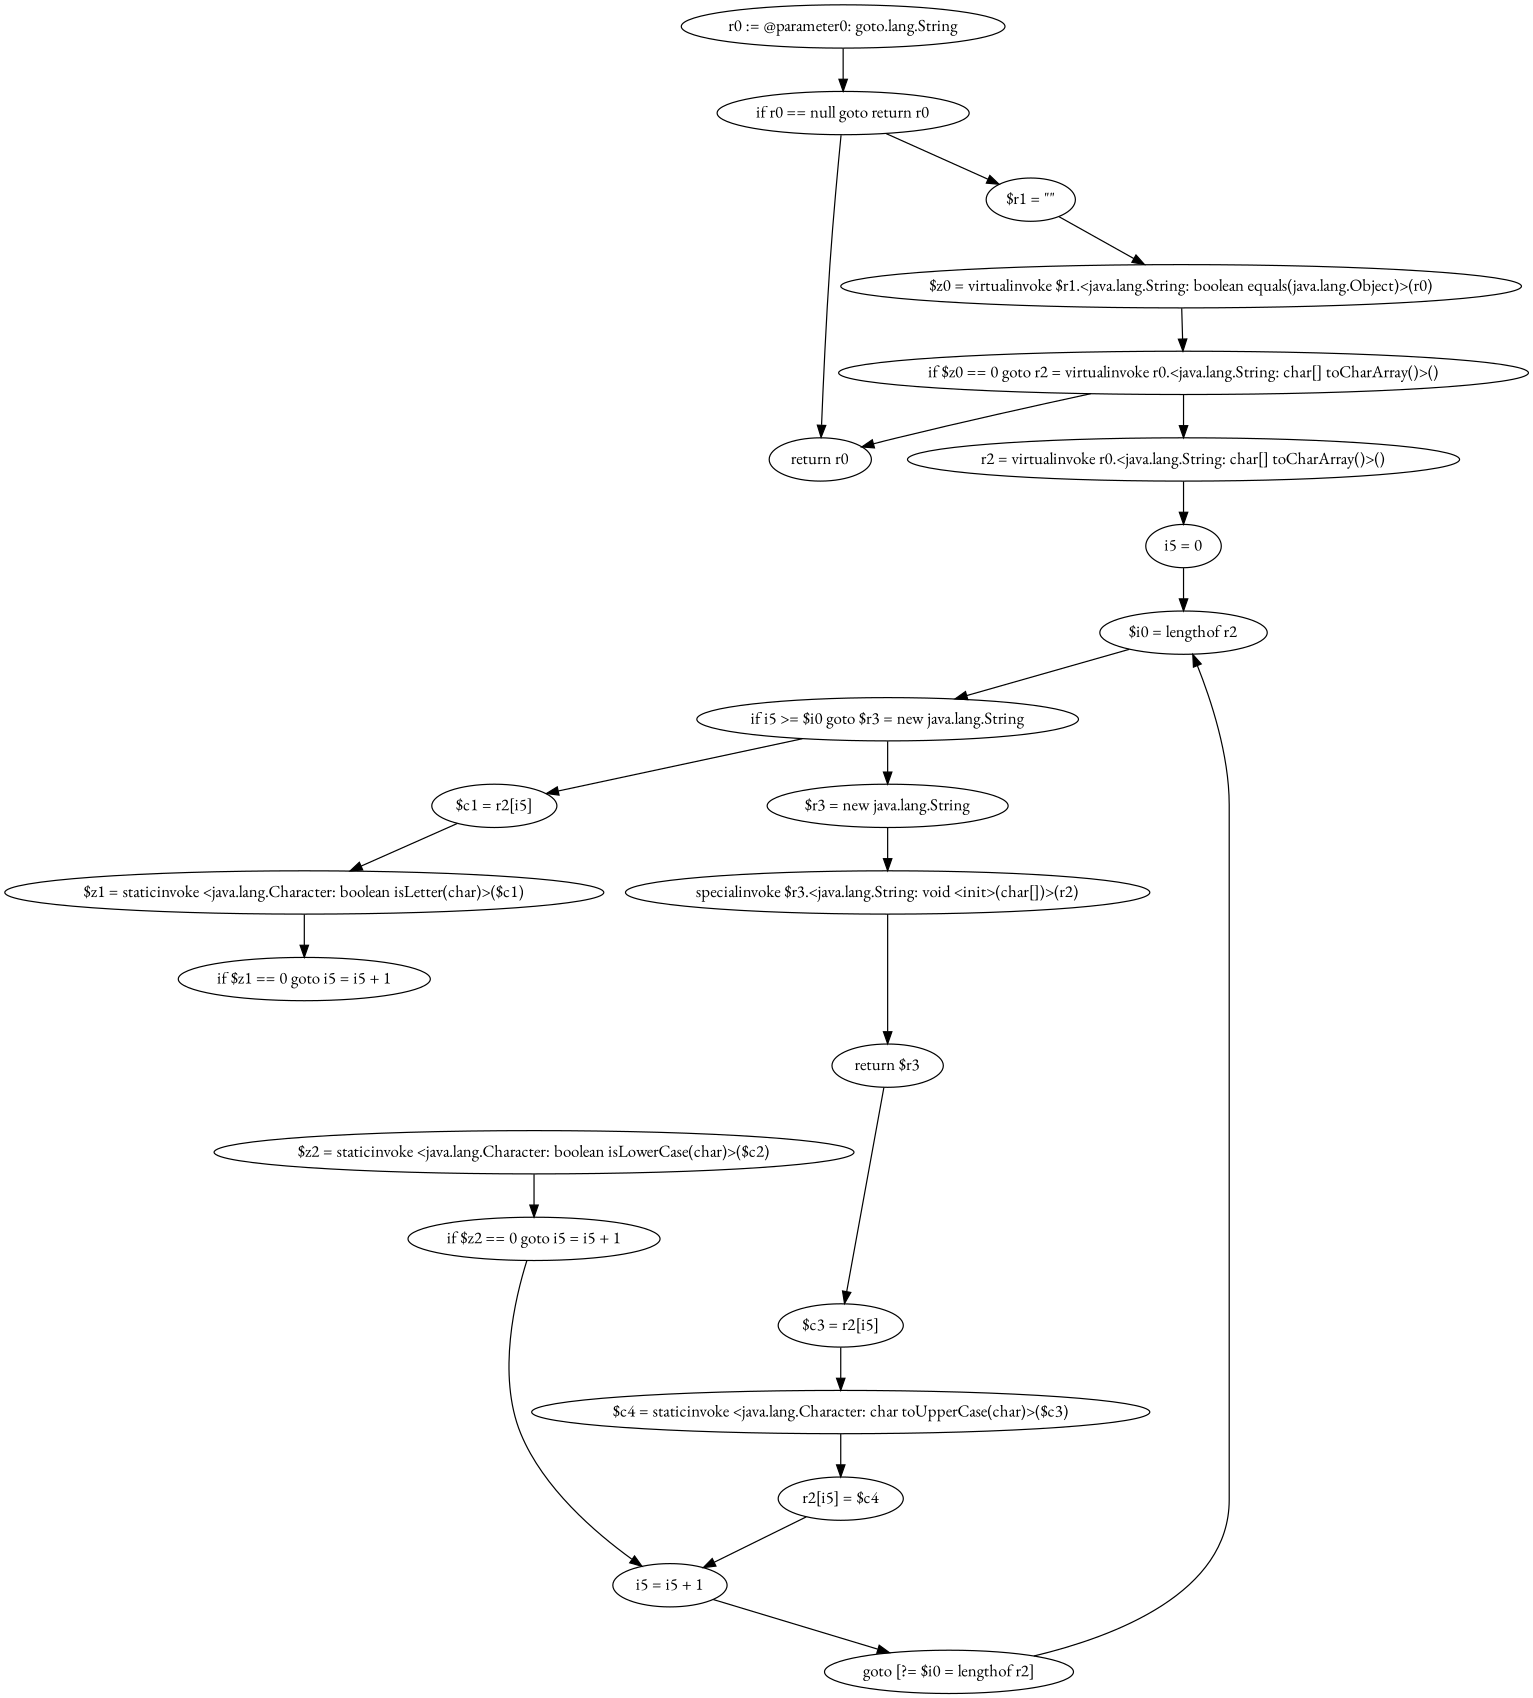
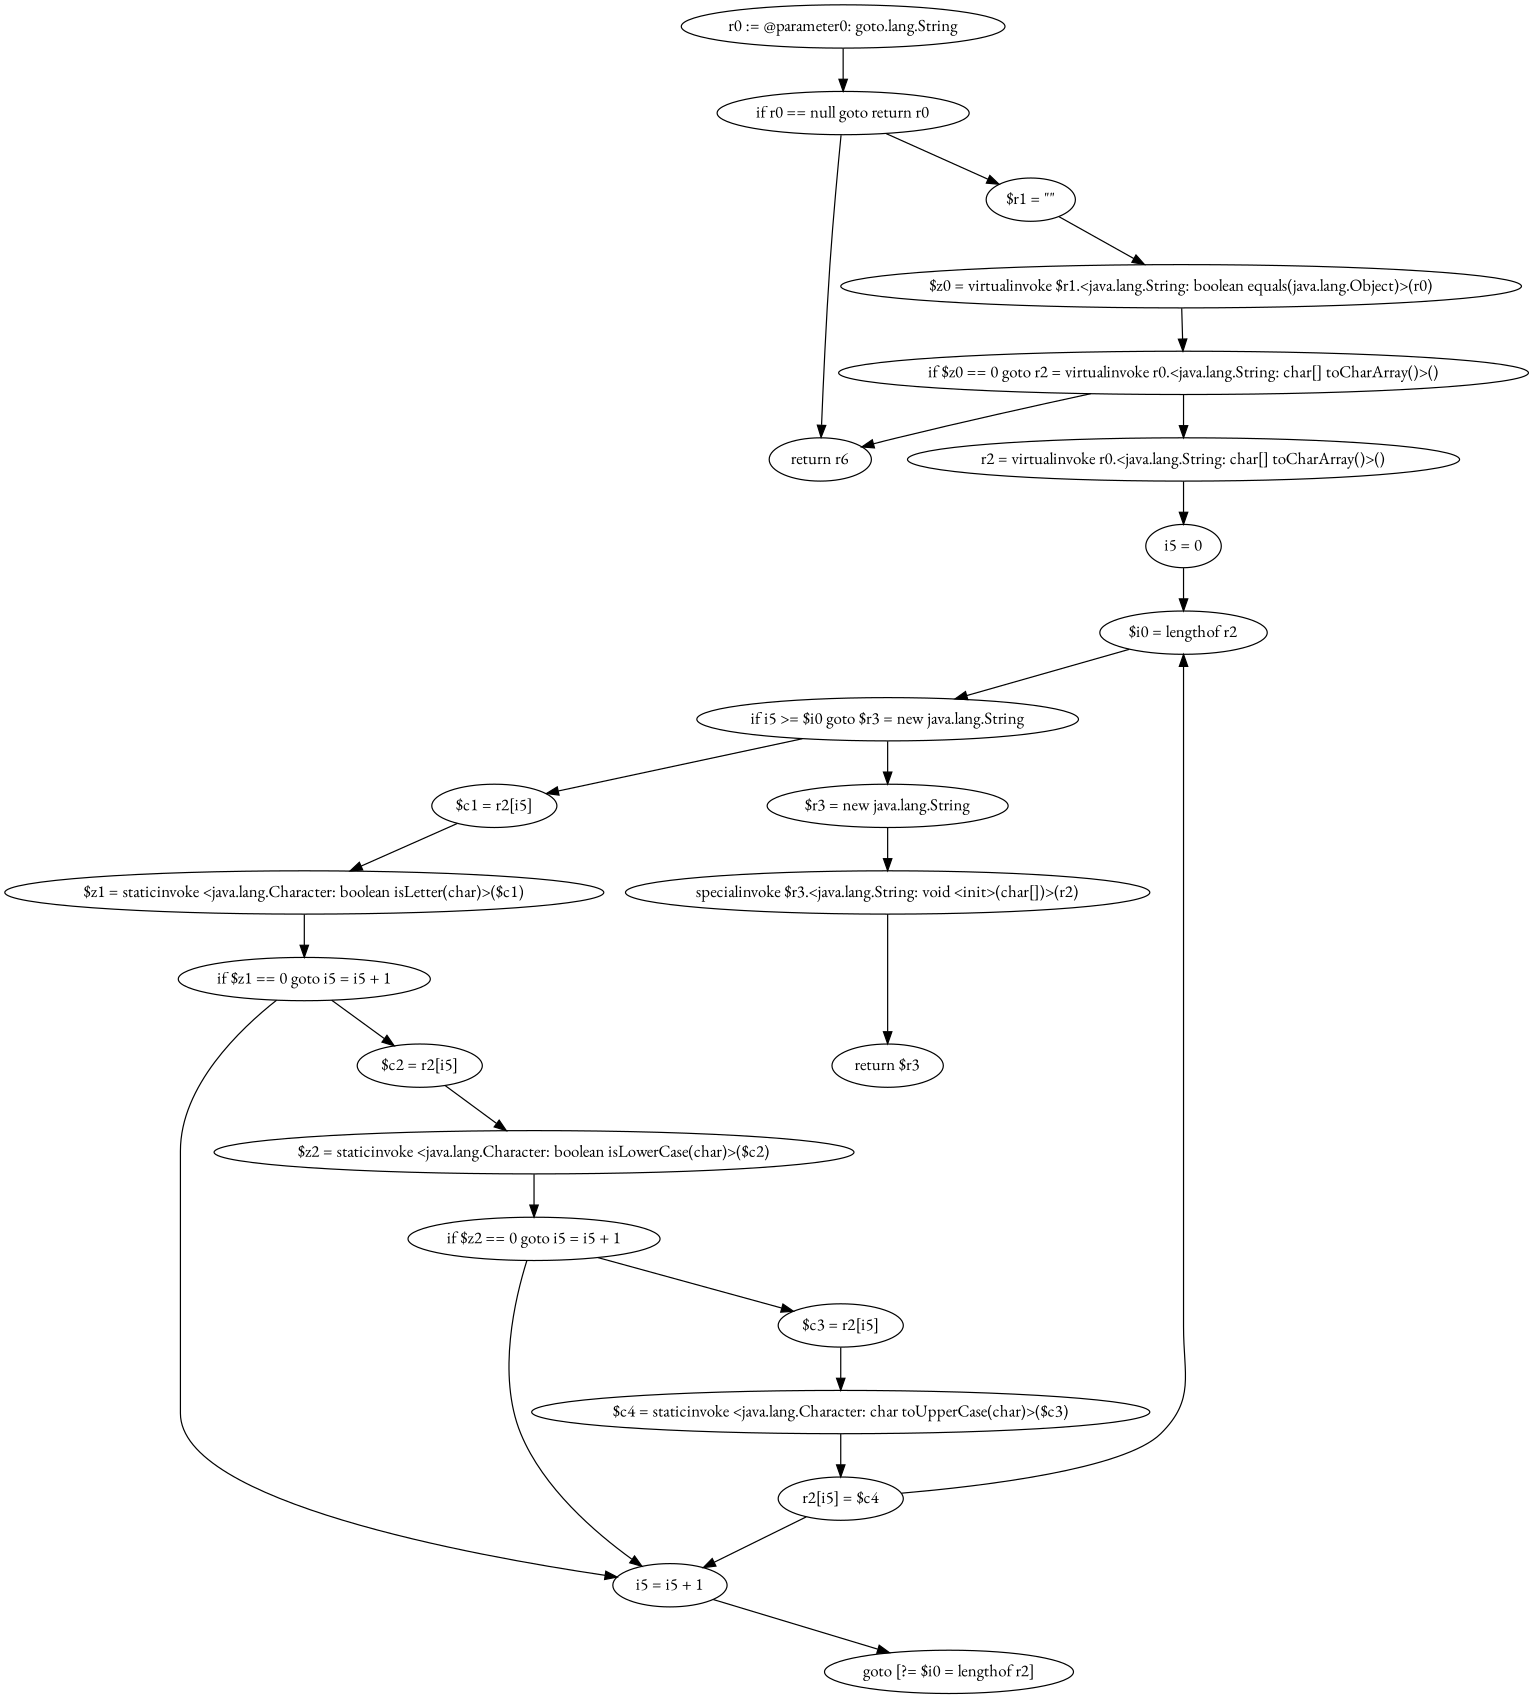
(820, 459) -> (820, 459)
none -> (420, 1066)
(865, 1190) -> (690, 1283)
(1229, 1215) -> (1184, 1188)
none -> (185, 1425)
